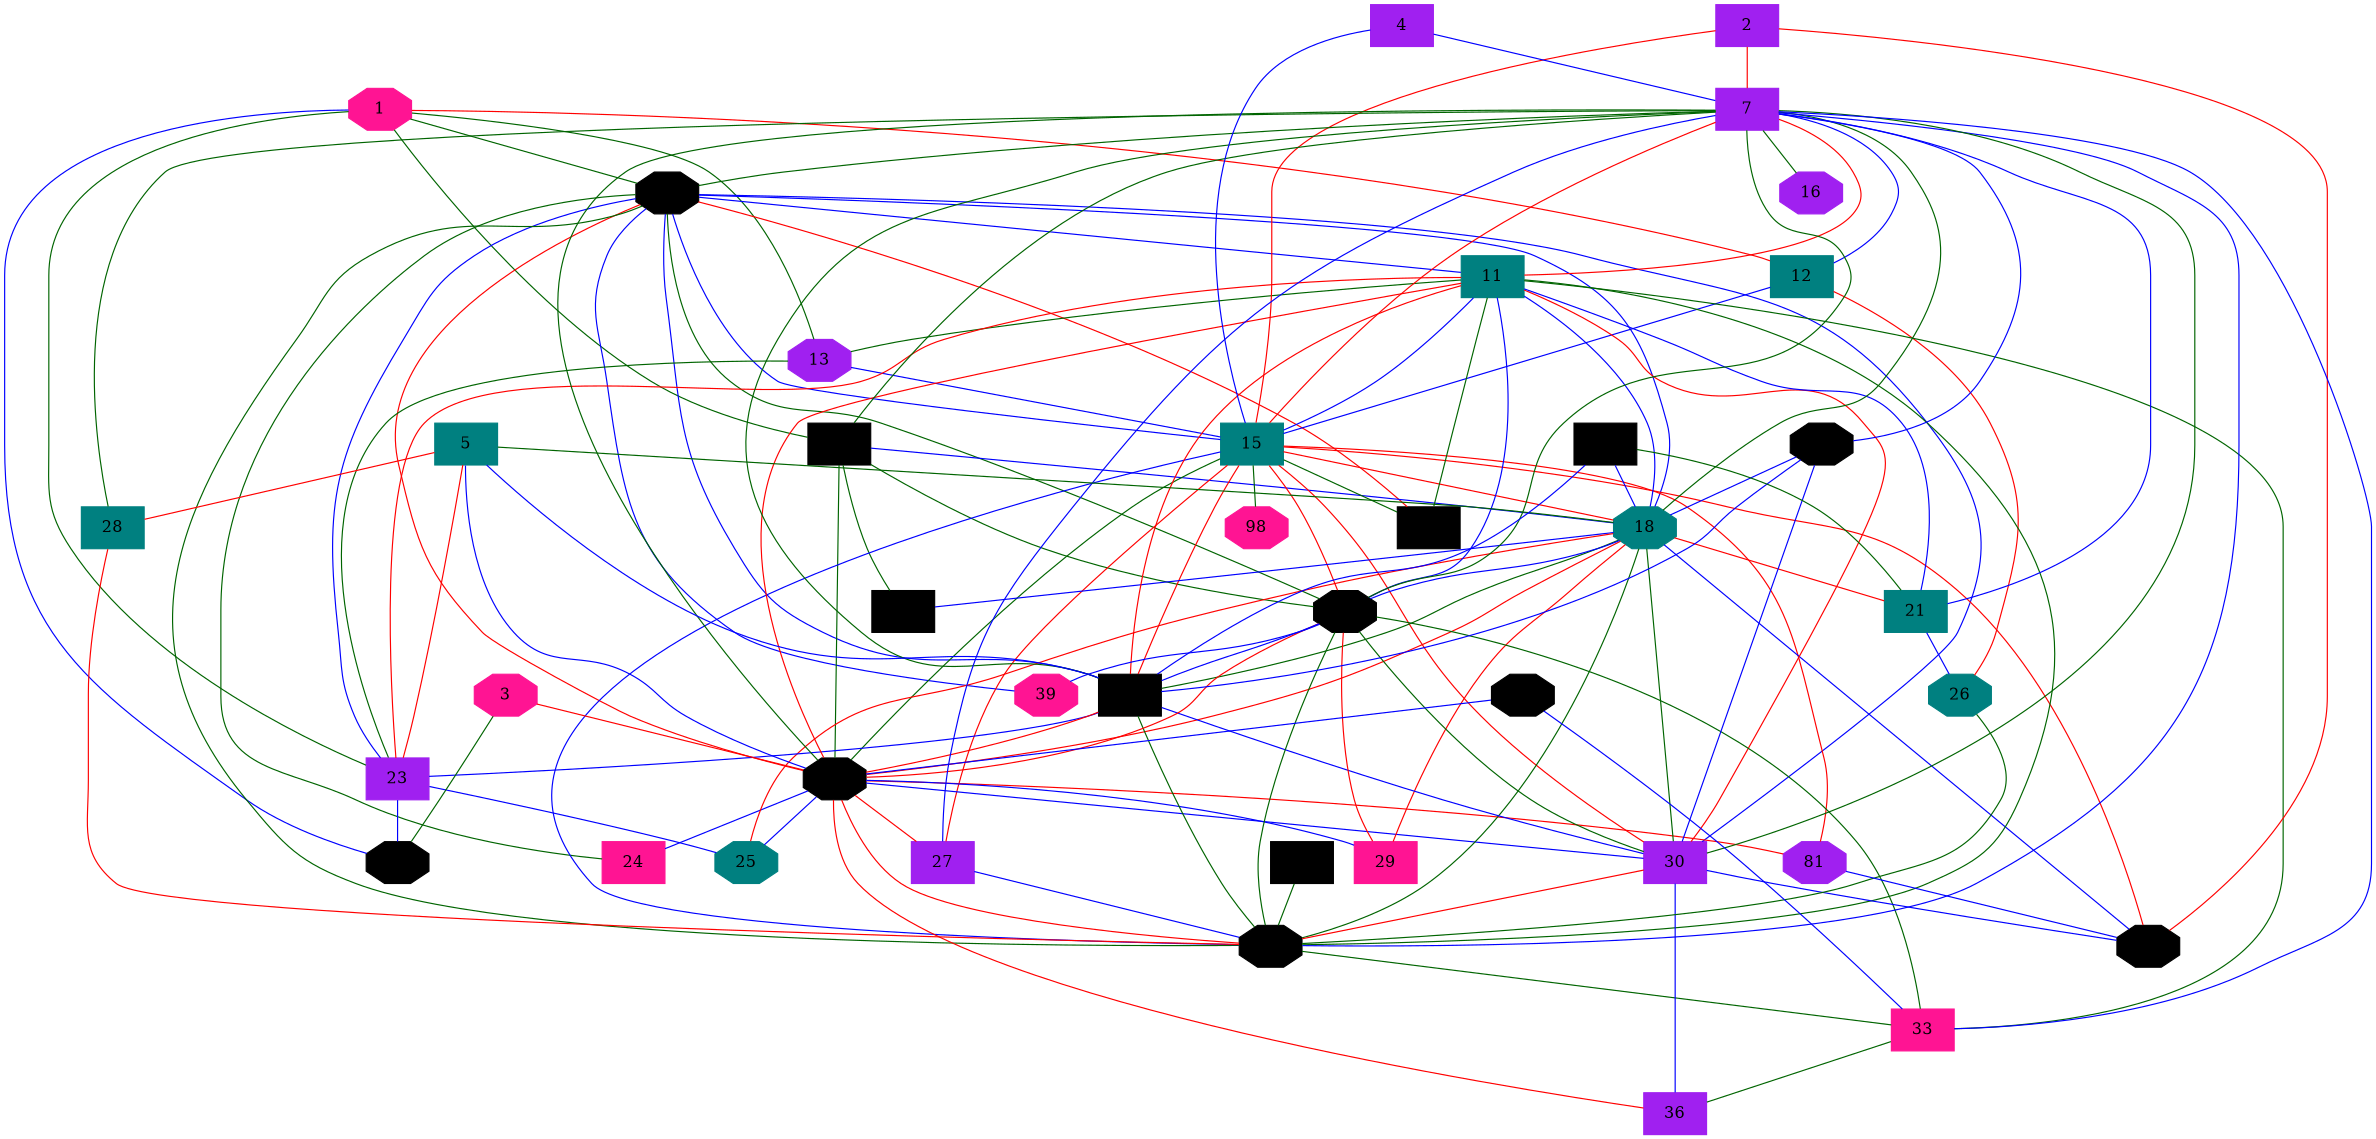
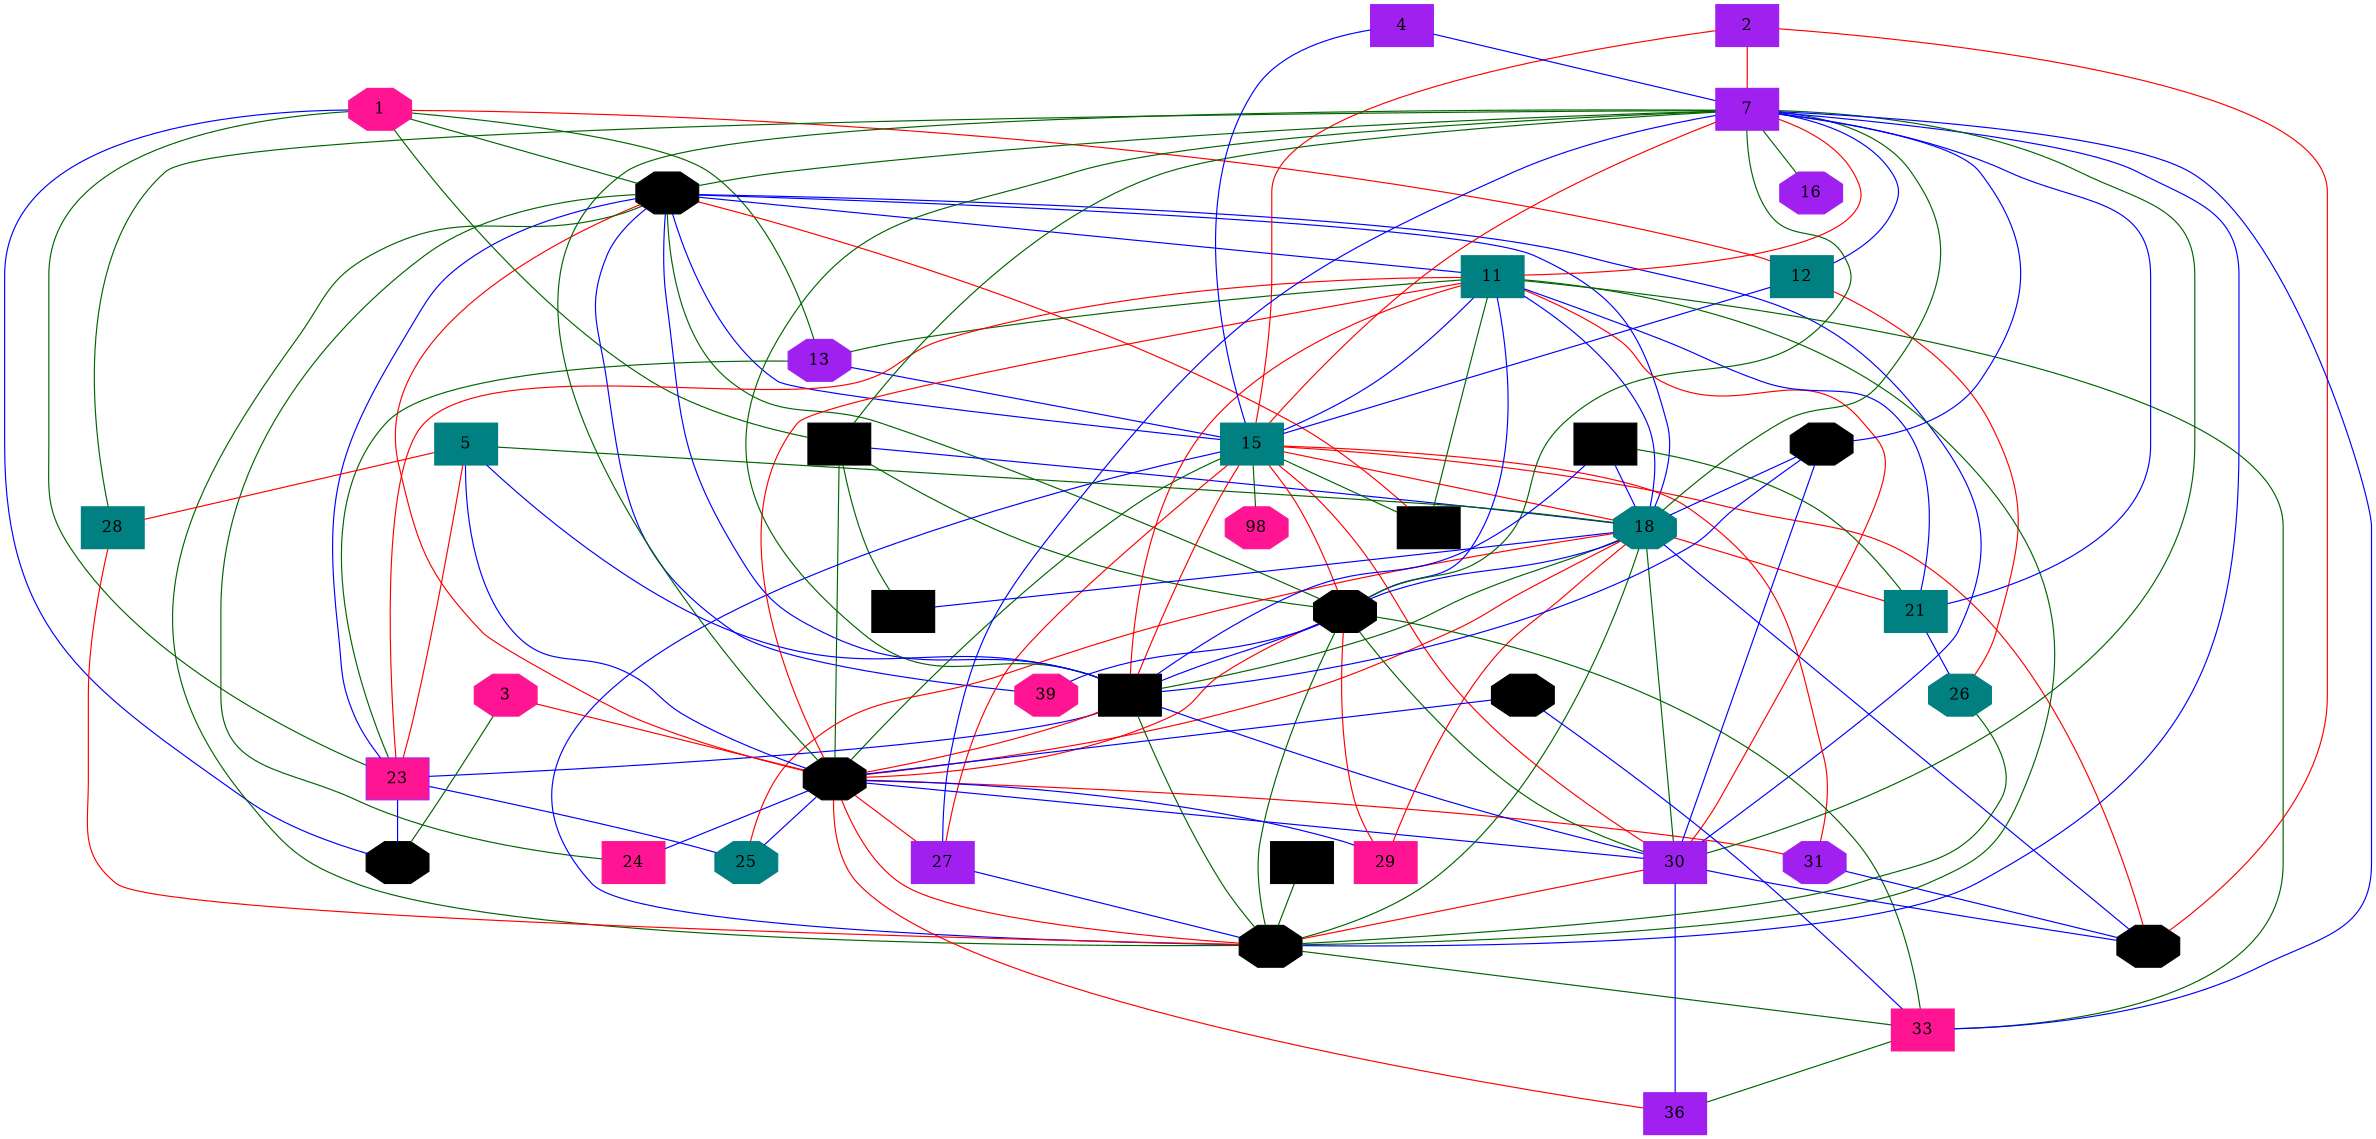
(398, 779) -> (398, 779)
(1815, 863) -> (1815, 863)
